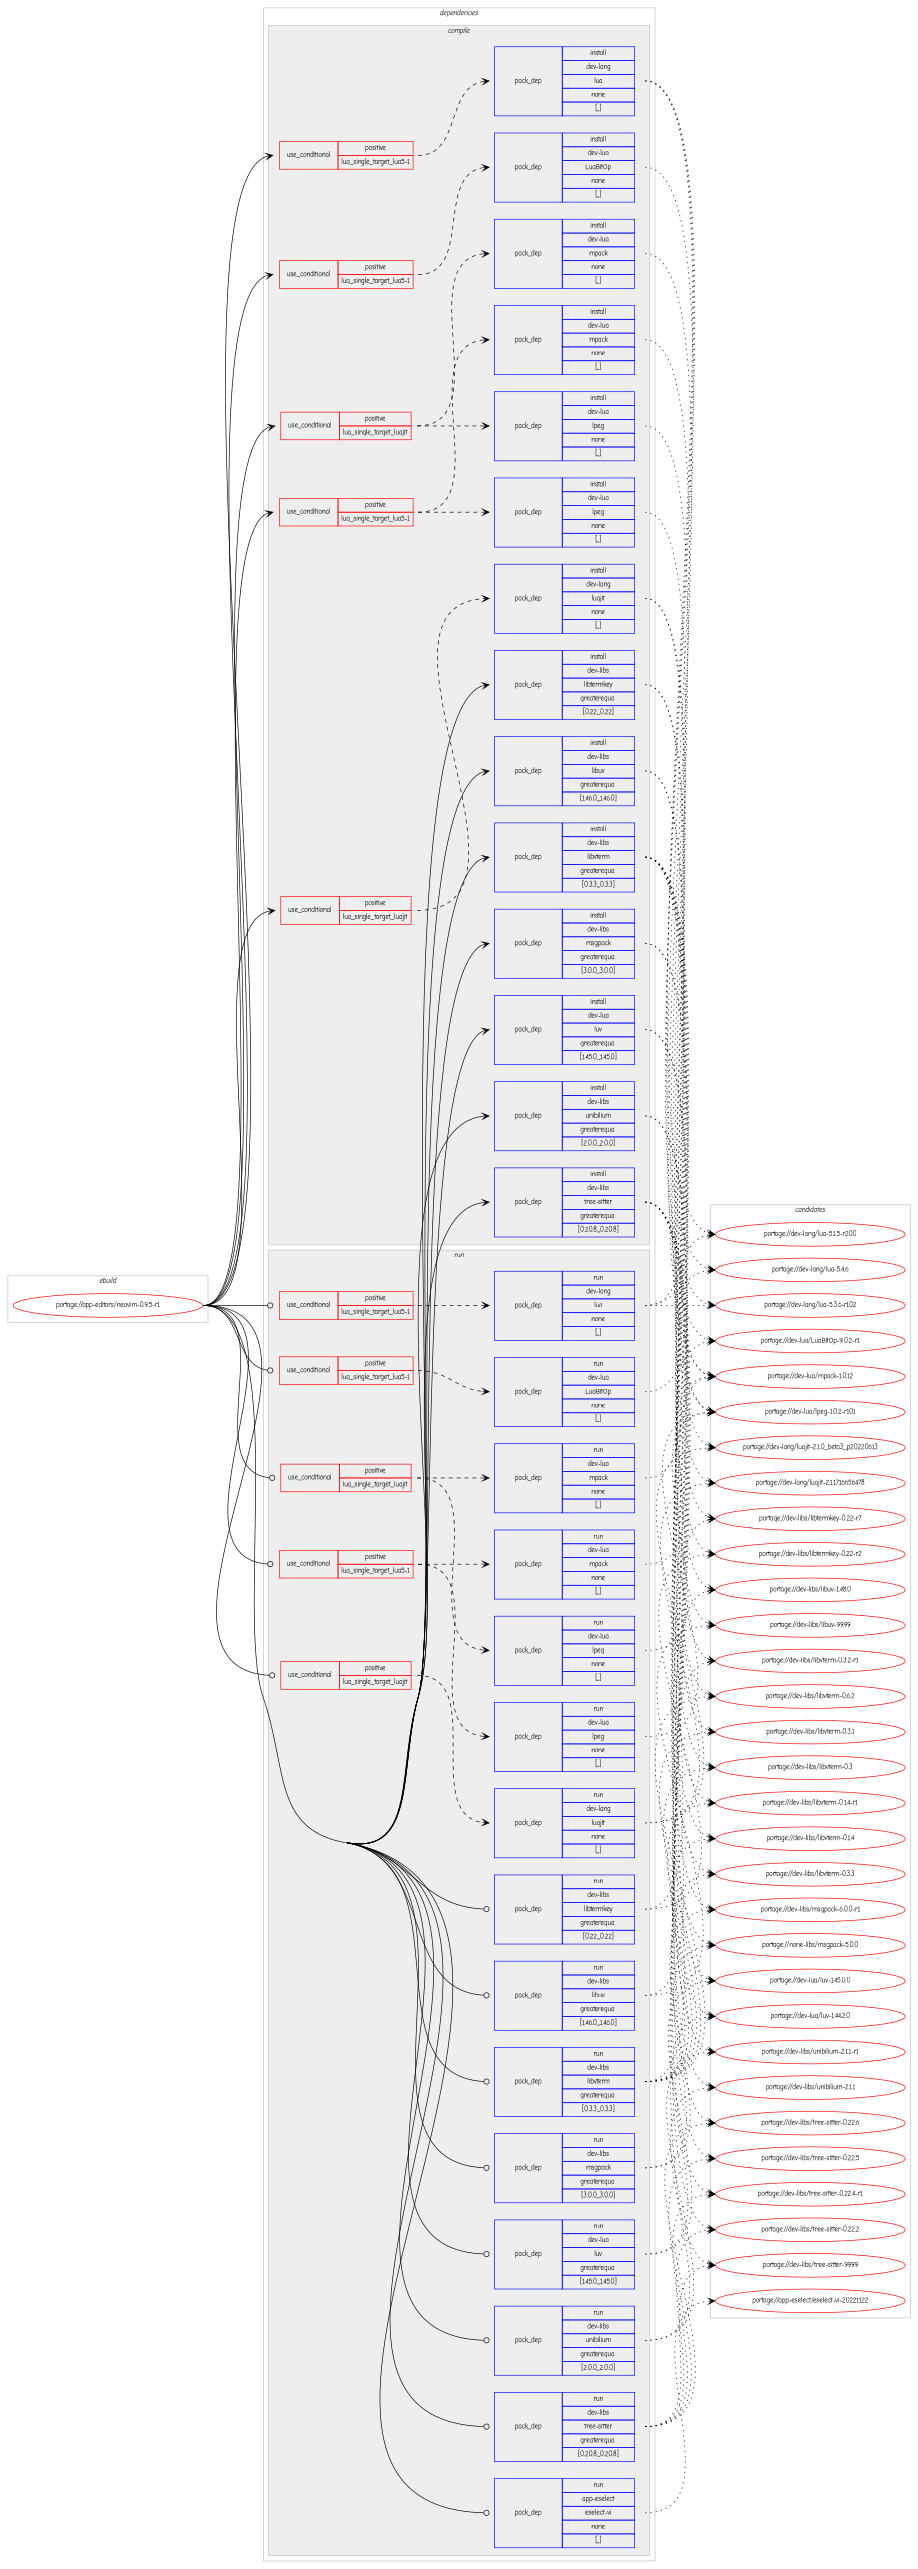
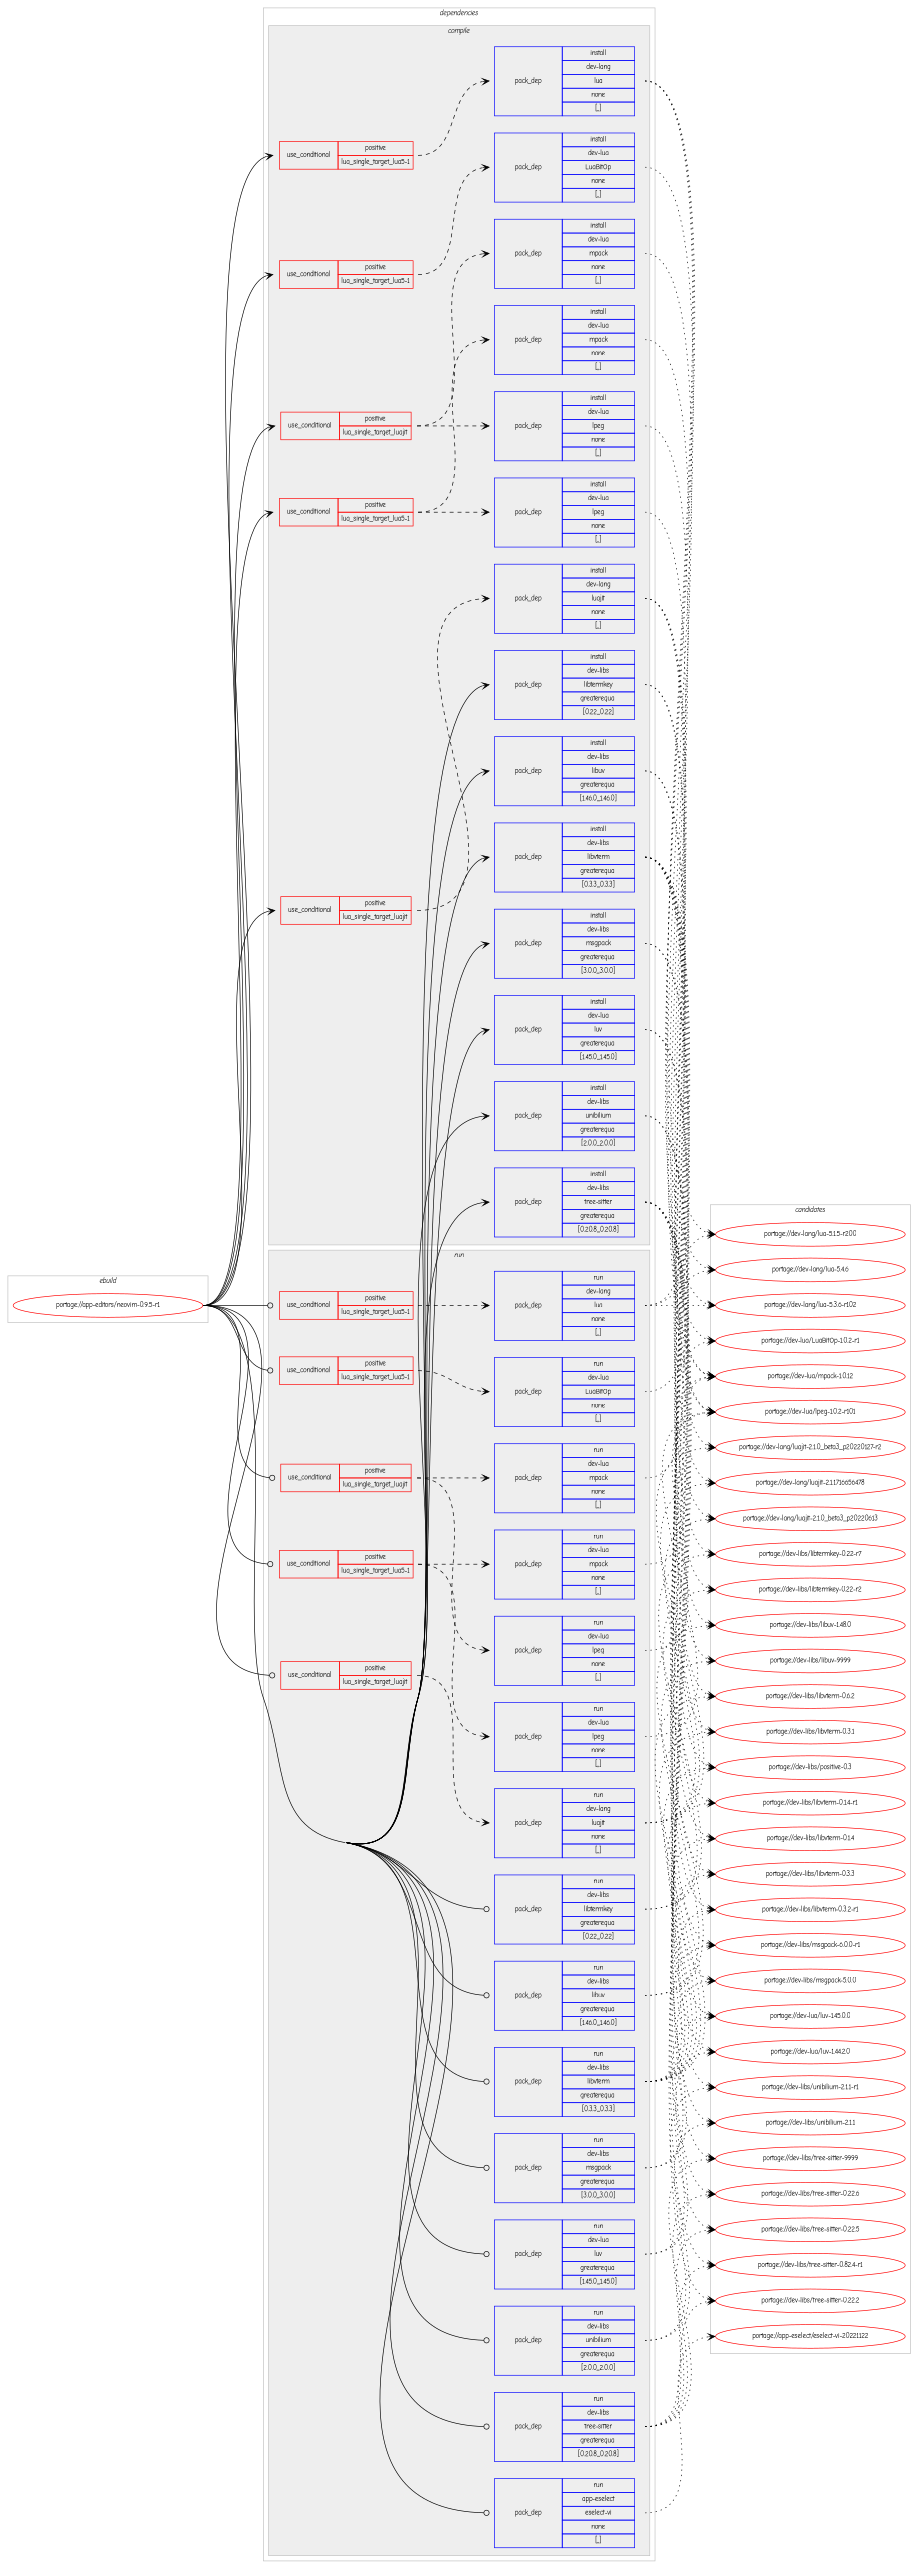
(810, 1341) -> (810, 1341)
none -> (810, 1448)
(810, 1768) -> (810, 1768)
(810, 1945) -> (810, 1981)
(810, 2194) -> (810, 2265)
